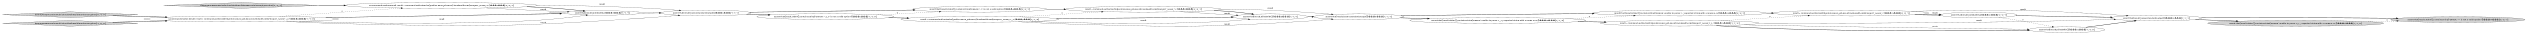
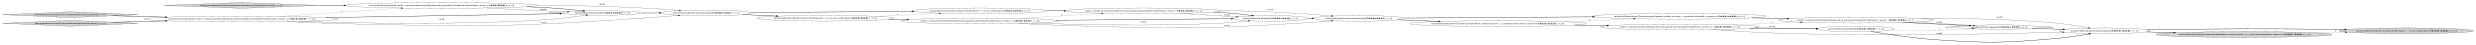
(1979, 15) -> (1999, 27)
(2020, 21) -> (1932, 30)
